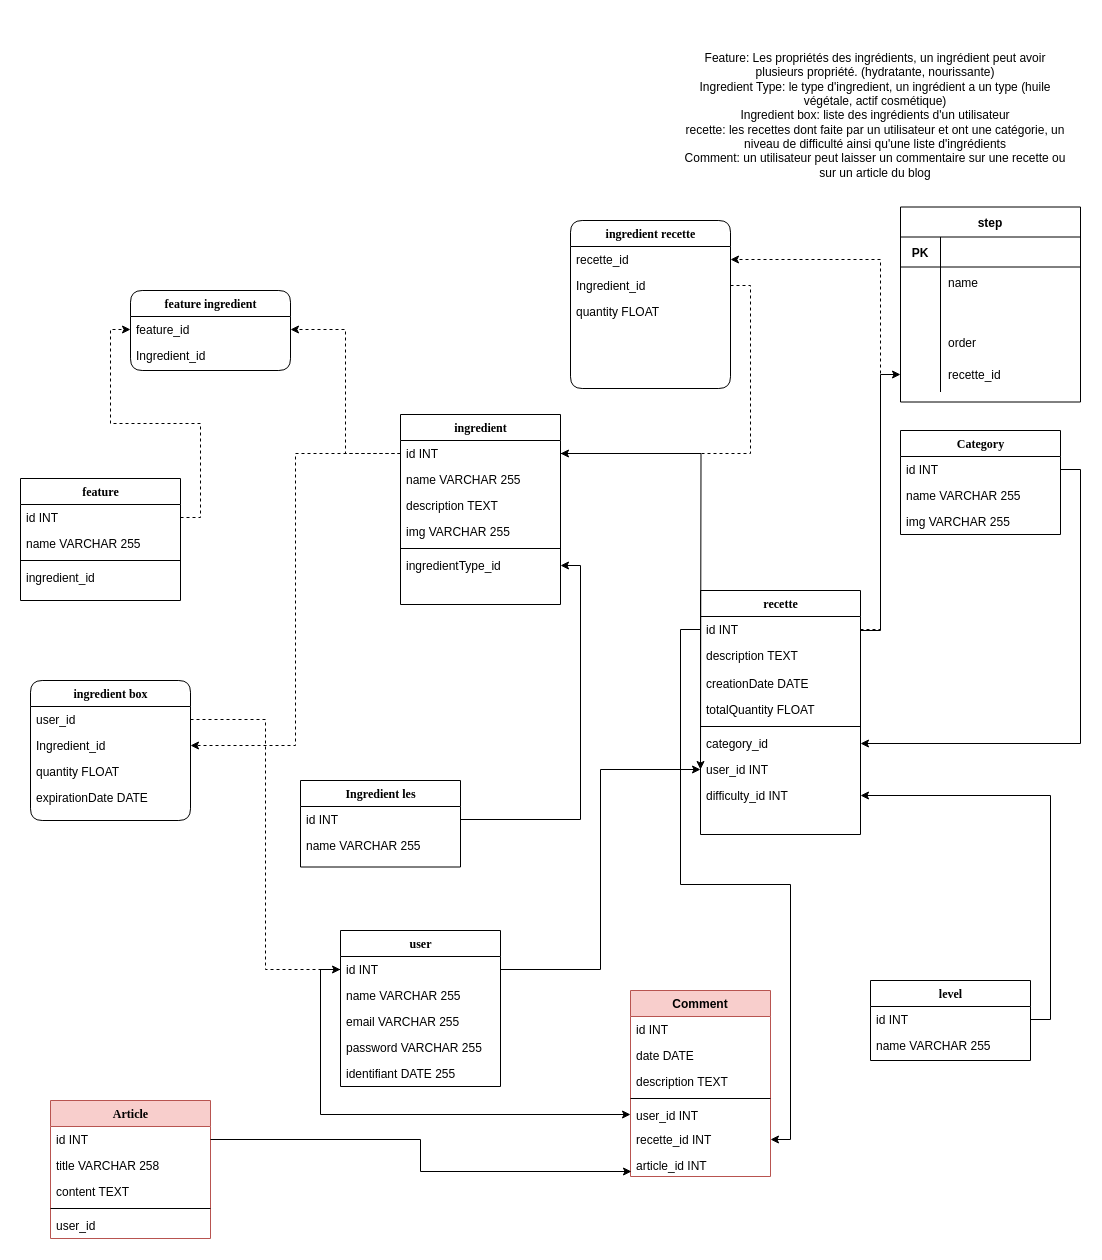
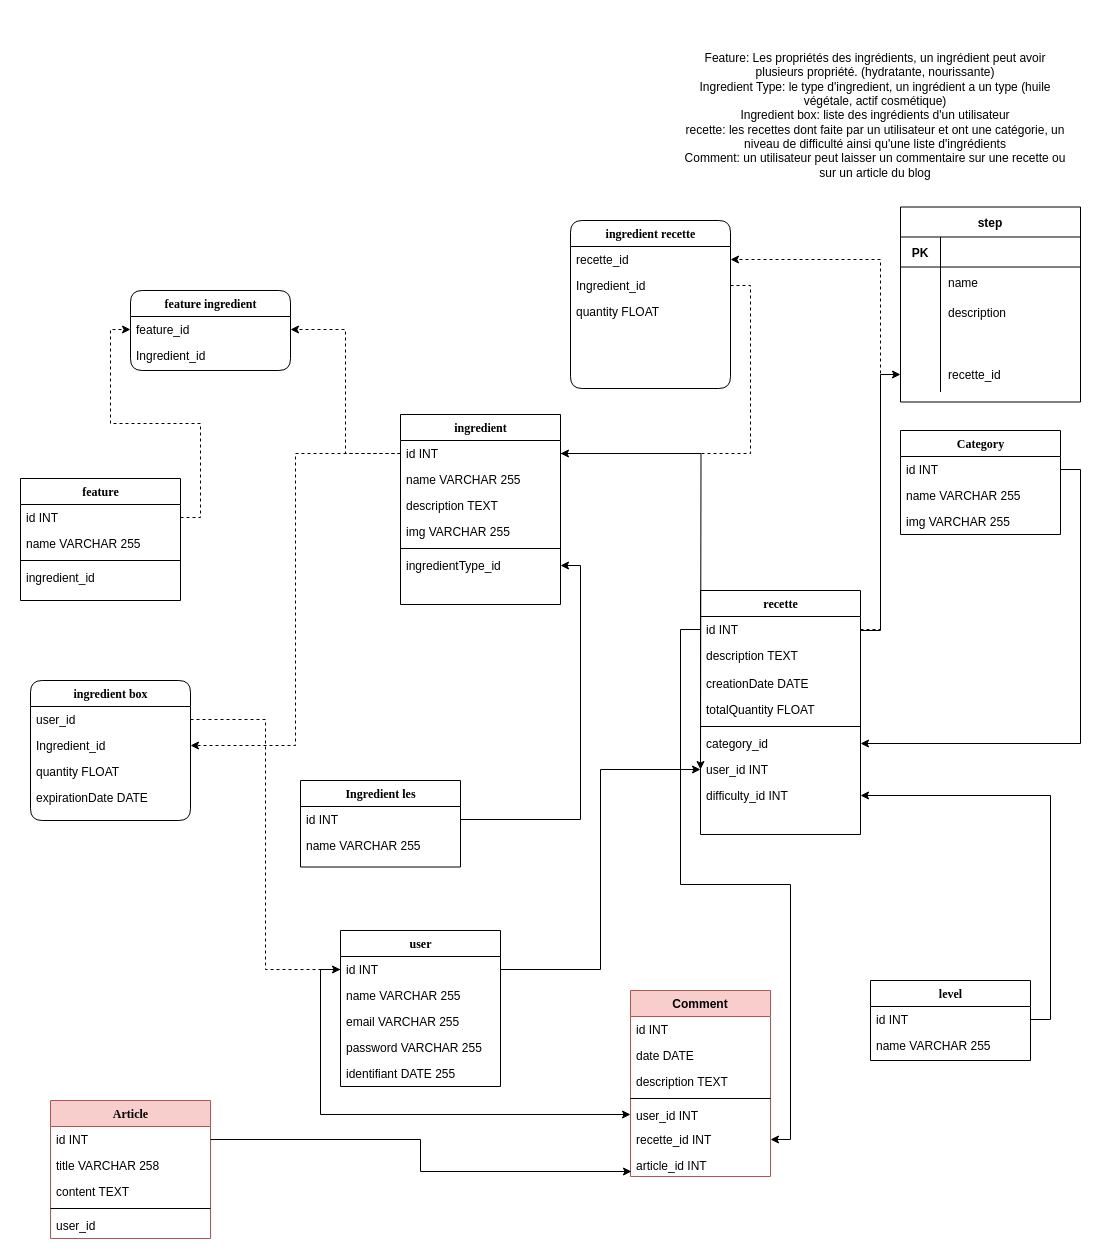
none -> (1011, 312)
(1011, 342) -> none
